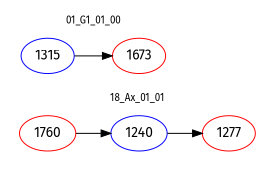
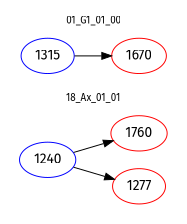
(139, 56) -> (139, 56)
(88, 133) -> (89, 148)
